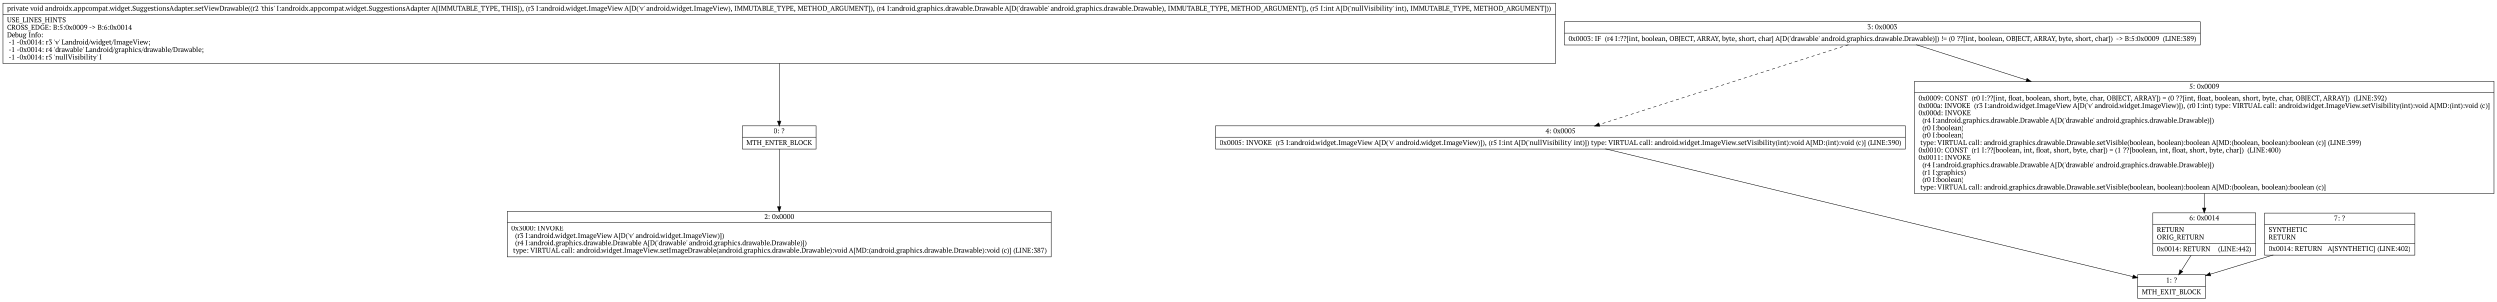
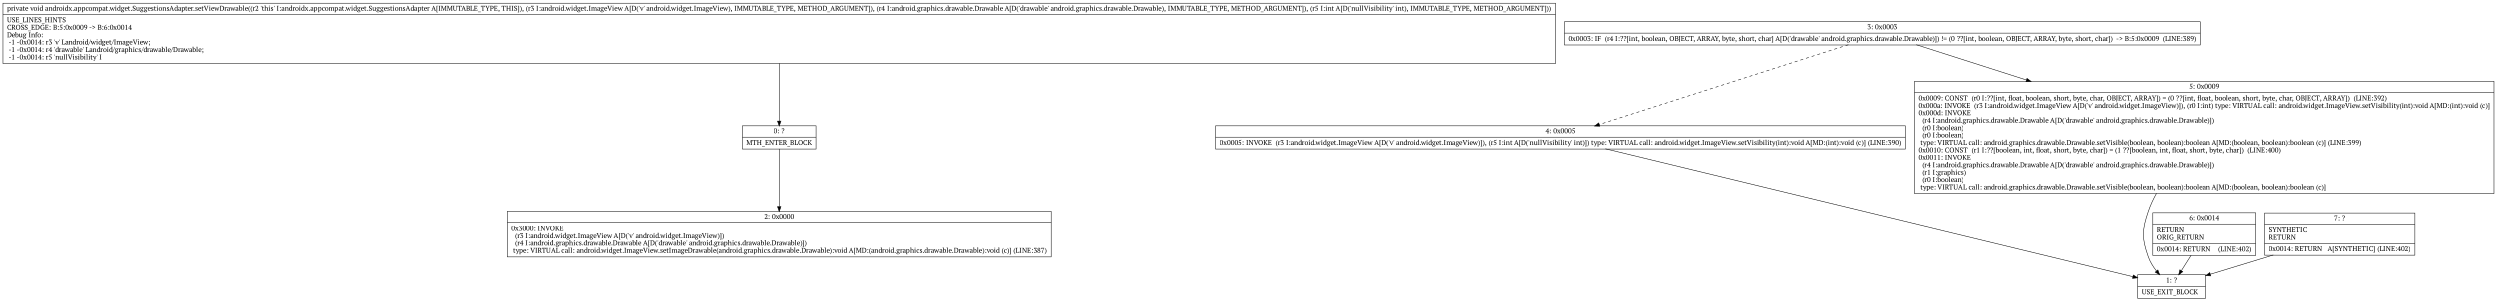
(2204, 201) -> (2144, 232)
(2204, 249) -> (2204, 249)
(2172, 292) -> (2170, 292)
